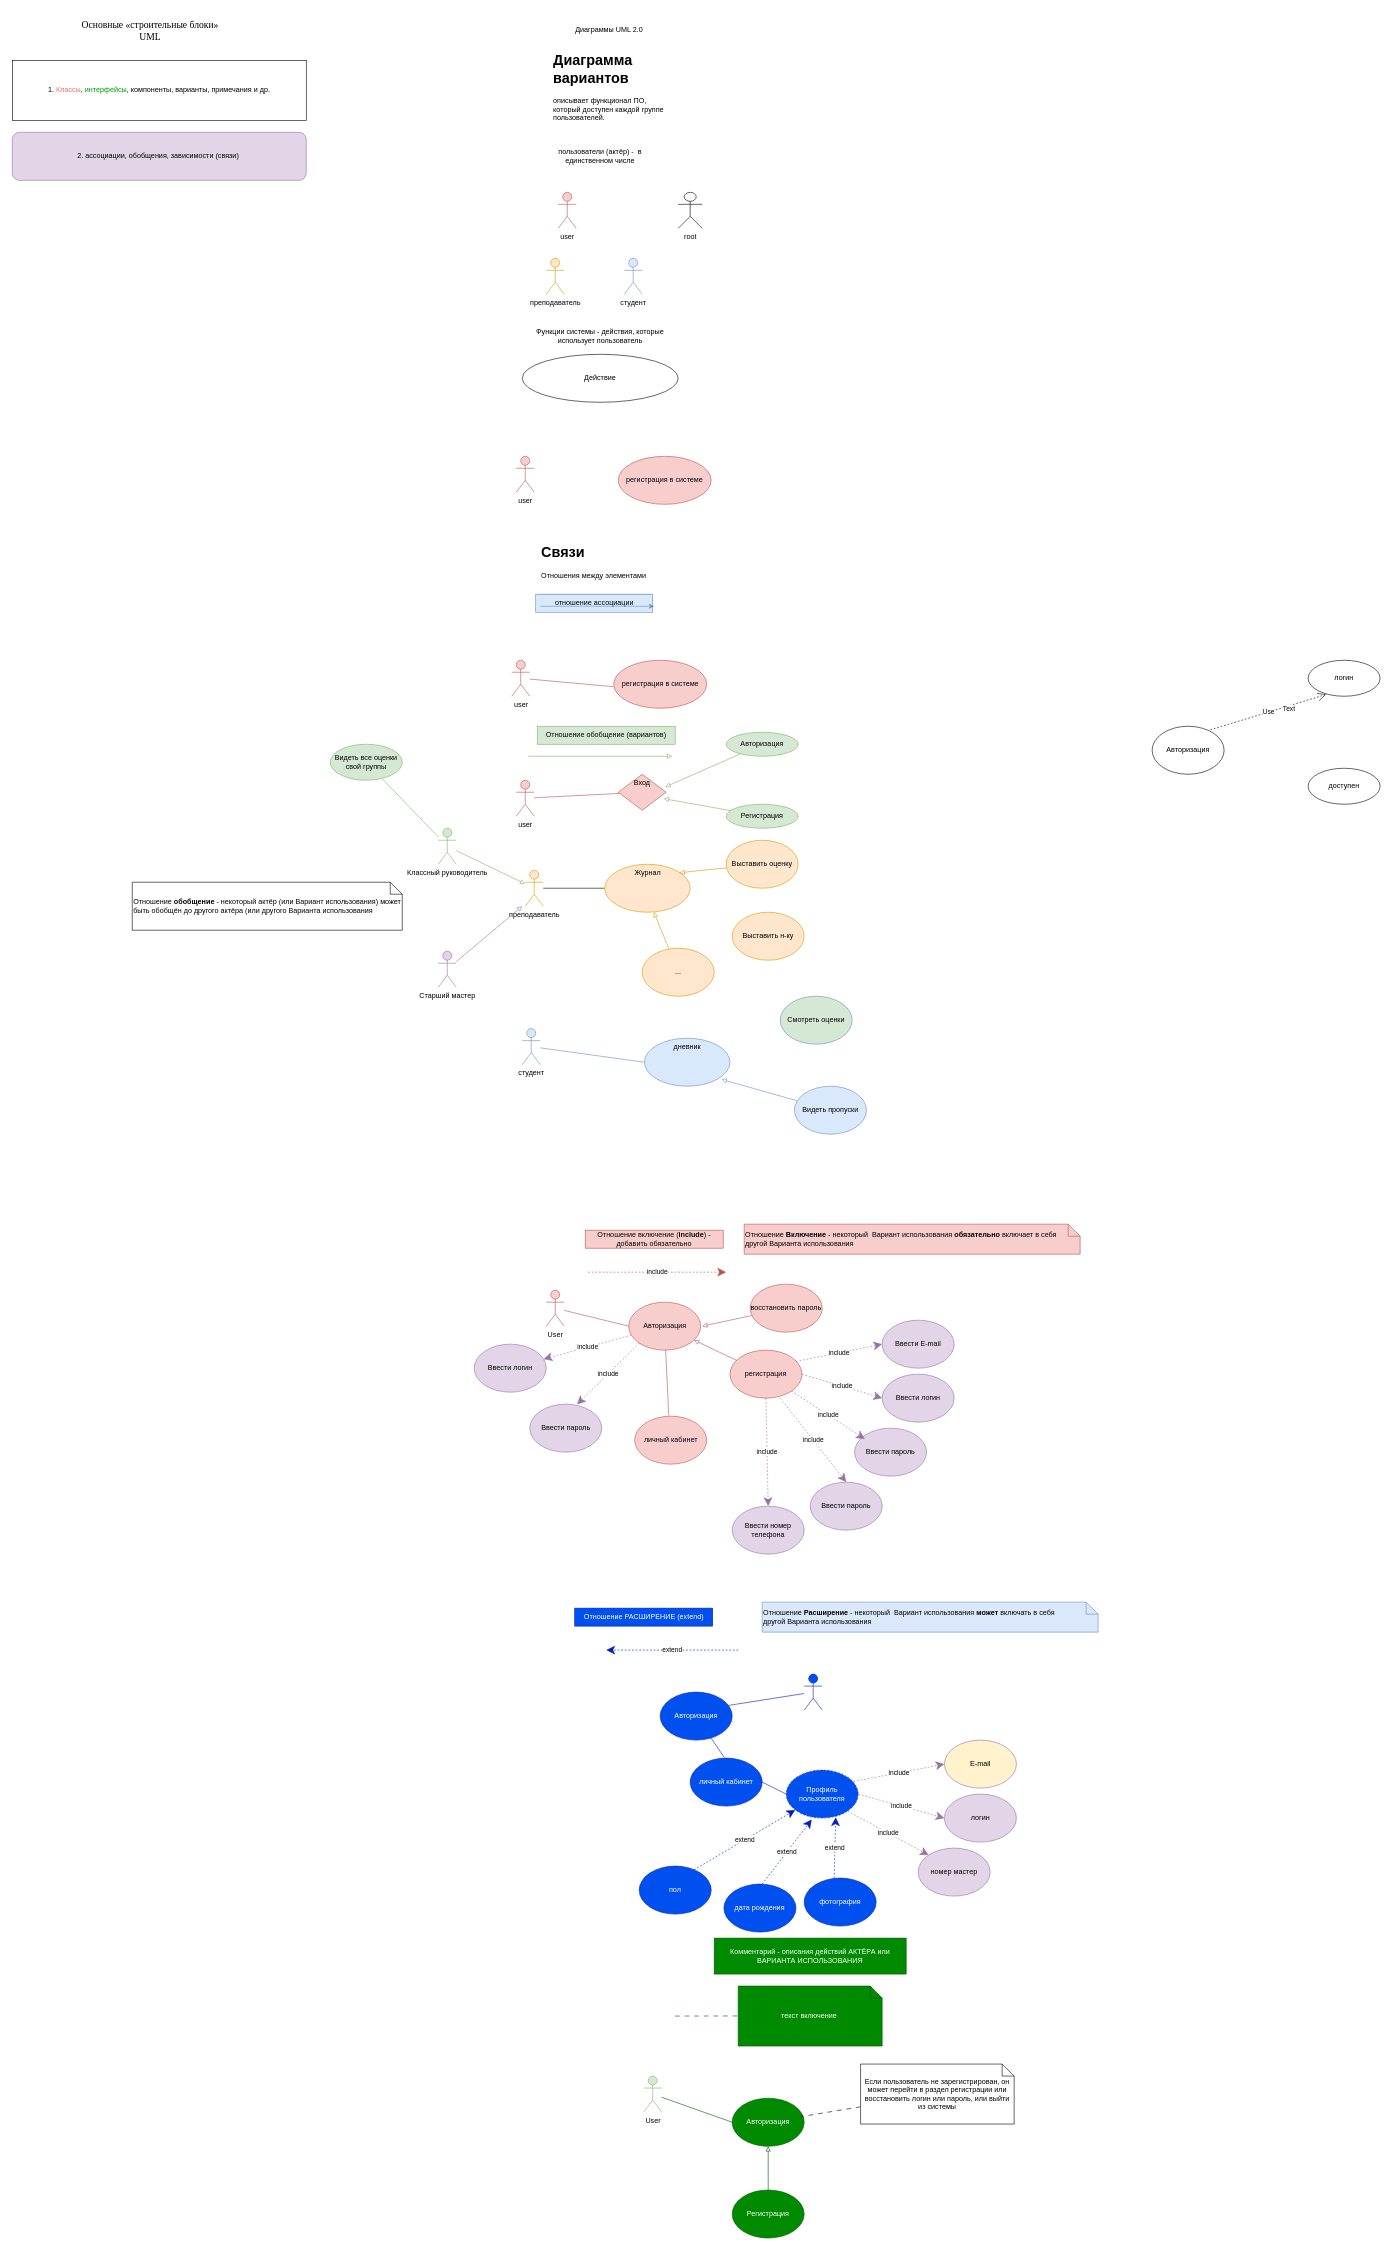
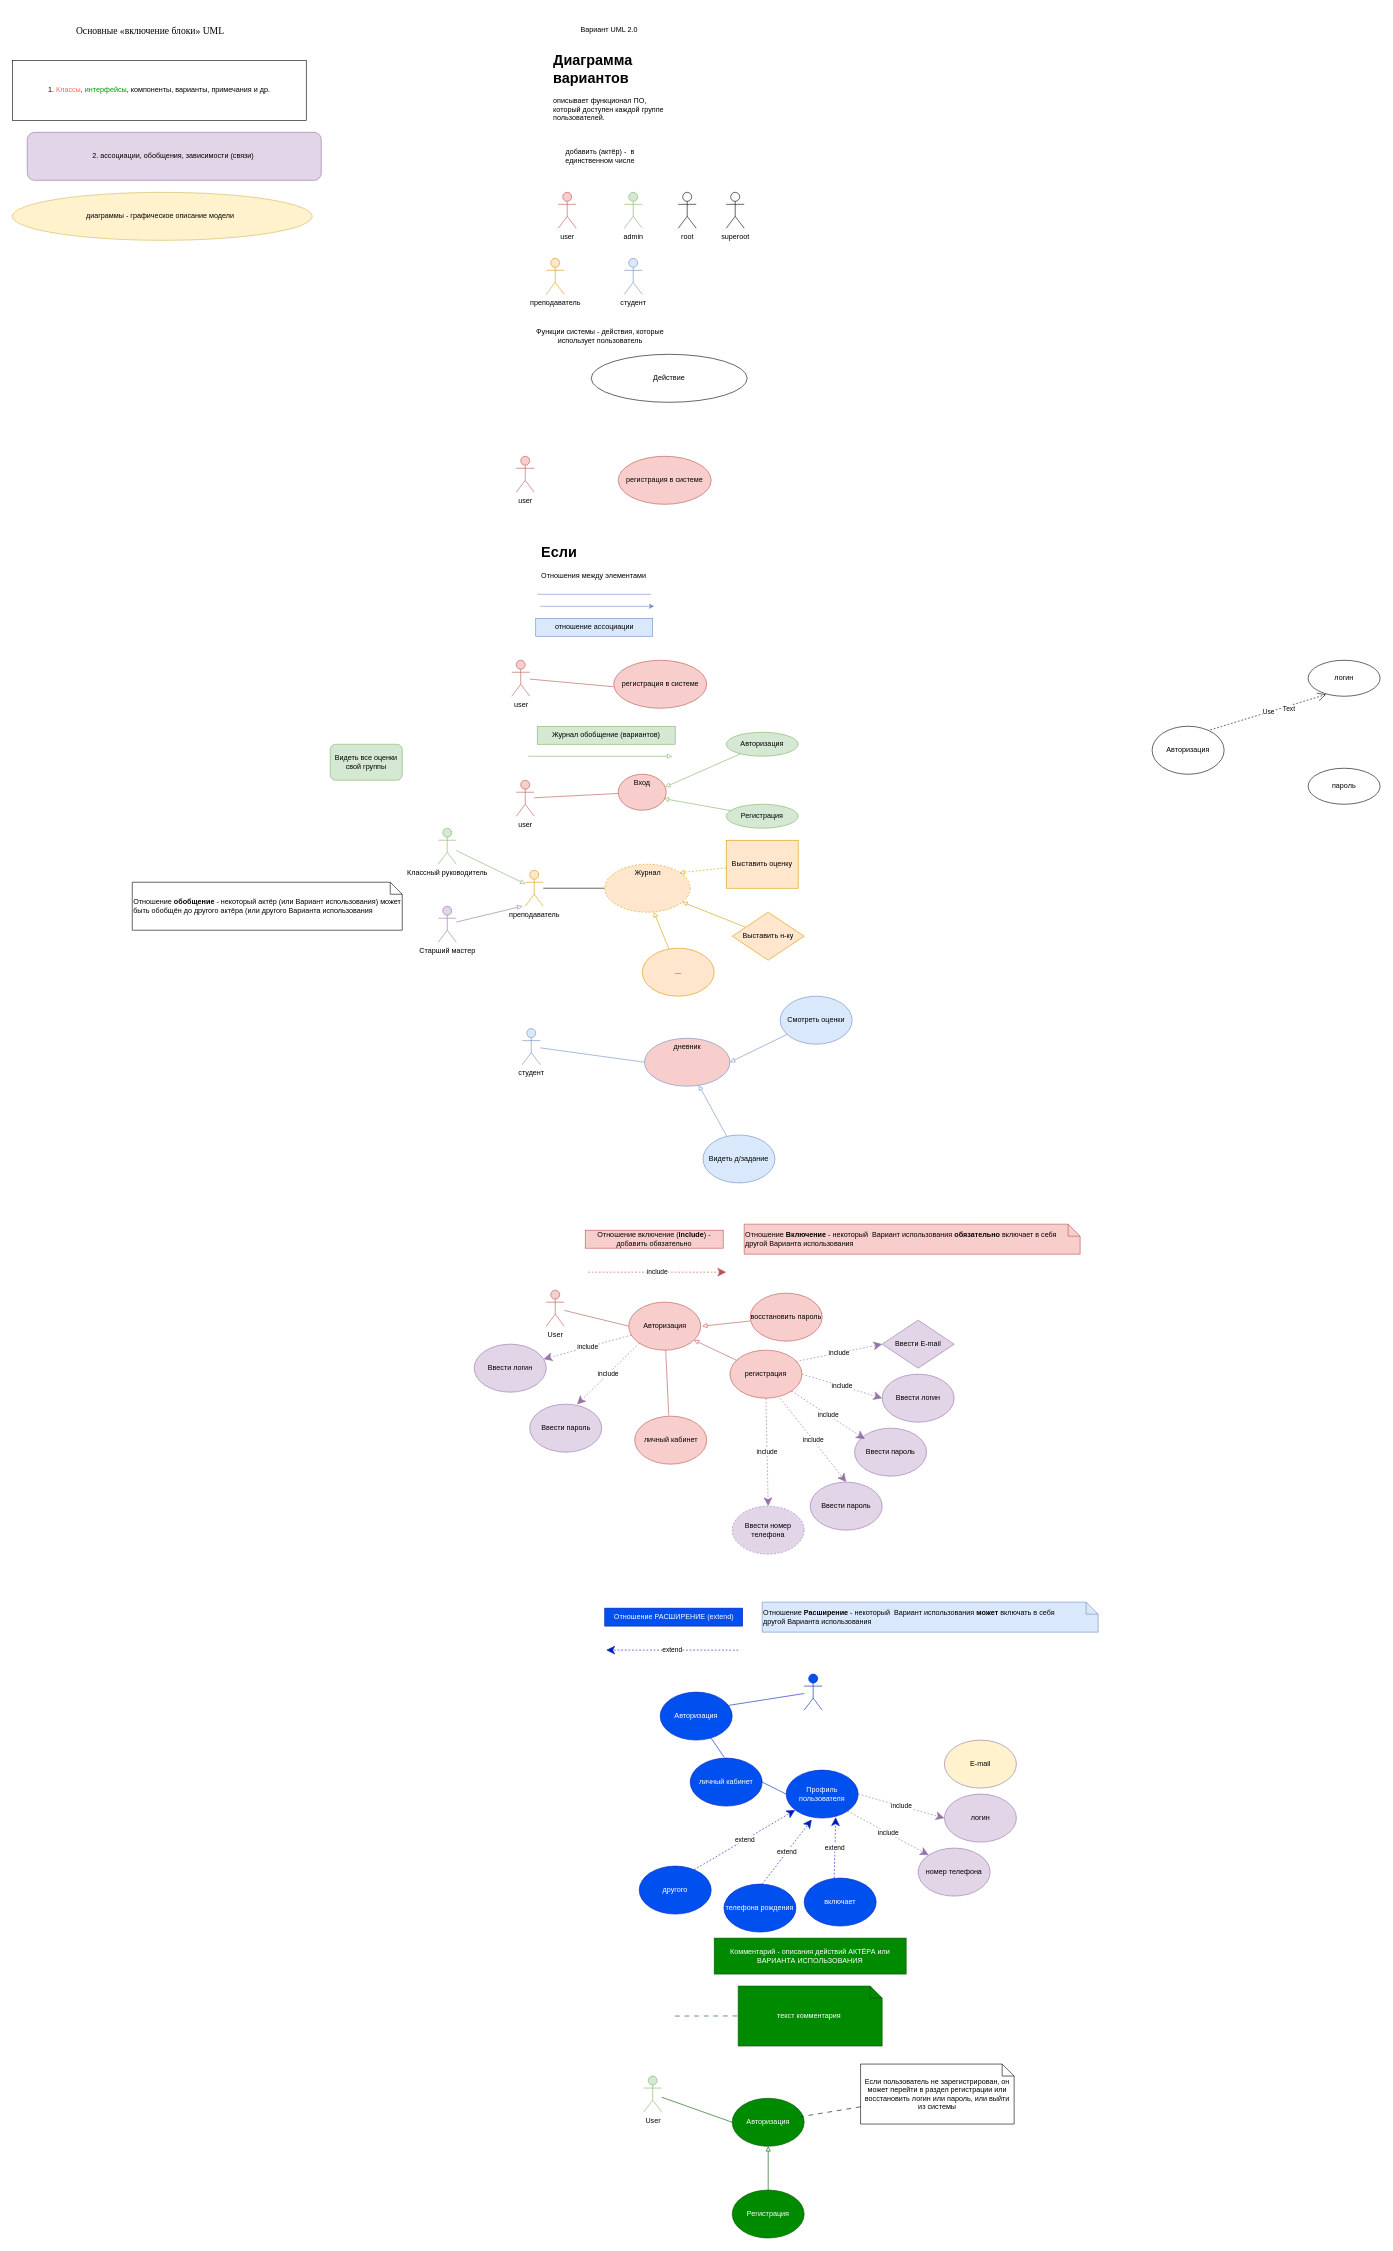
(150, 30) -> (150, 30)
(609, 30) -> (609, 30)
(159, 156) -> (174, 156)
(600, 156) -> (600, 156)
none -> (633, 210)
(690, 210) -> (687, 210)
none -> (735, 210)
none -> (162, 216)
(600, 378) -> (669, 378)
(592, 553) -> (592, 553)
(594, 603) -> (594, 627)
(606, 735) -> (606, 735)
(366, 762) -> (366, 762)
(1344, 786) -> (1344, 786)
(642, 792) -> (642, 792)
(410, 807) -> none
(762, 864) -> (762, 864)
(706, 870) -> (705, 870)
(648, 888) -> (648, 888)
none -> (717, 916)
(768, 936) -> (768, 936)
(447, 969) -> (447, 924)
(816, 1020) -> (816, 1020)
none -> (761, 1047)
(687, 1062) -> (687, 1062)
(762, 1091) -> none
(831, 1110) -> none
none -> (714, 1113)
none -> (739, 1159)
(786, 1308) -> (786, 1317)
(918, 1344) -> (918, 1344)
(768, 1530) -> (768, 1530)
(644, 1617) -> (674, 1617)
(898, 1773) -> none
(822, 1794) -> (822, 1794)
(954, 1872) -> (954, 1872)
(675, 1890) -> (675, 1890)
(840, 1902) -> (840, 1902)
(760, 1908) -> (760, 1908)
(810, 2016) -> (810, 2016)
